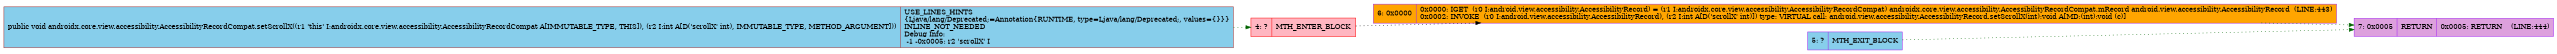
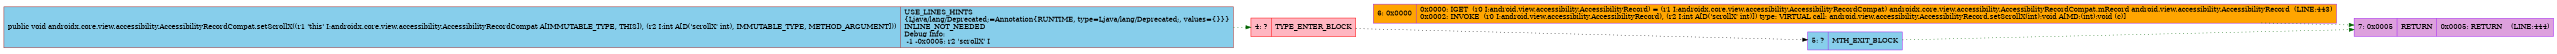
(1416, 25) -> (1579, 34)
(1313, 27) -> (1314, 27)
